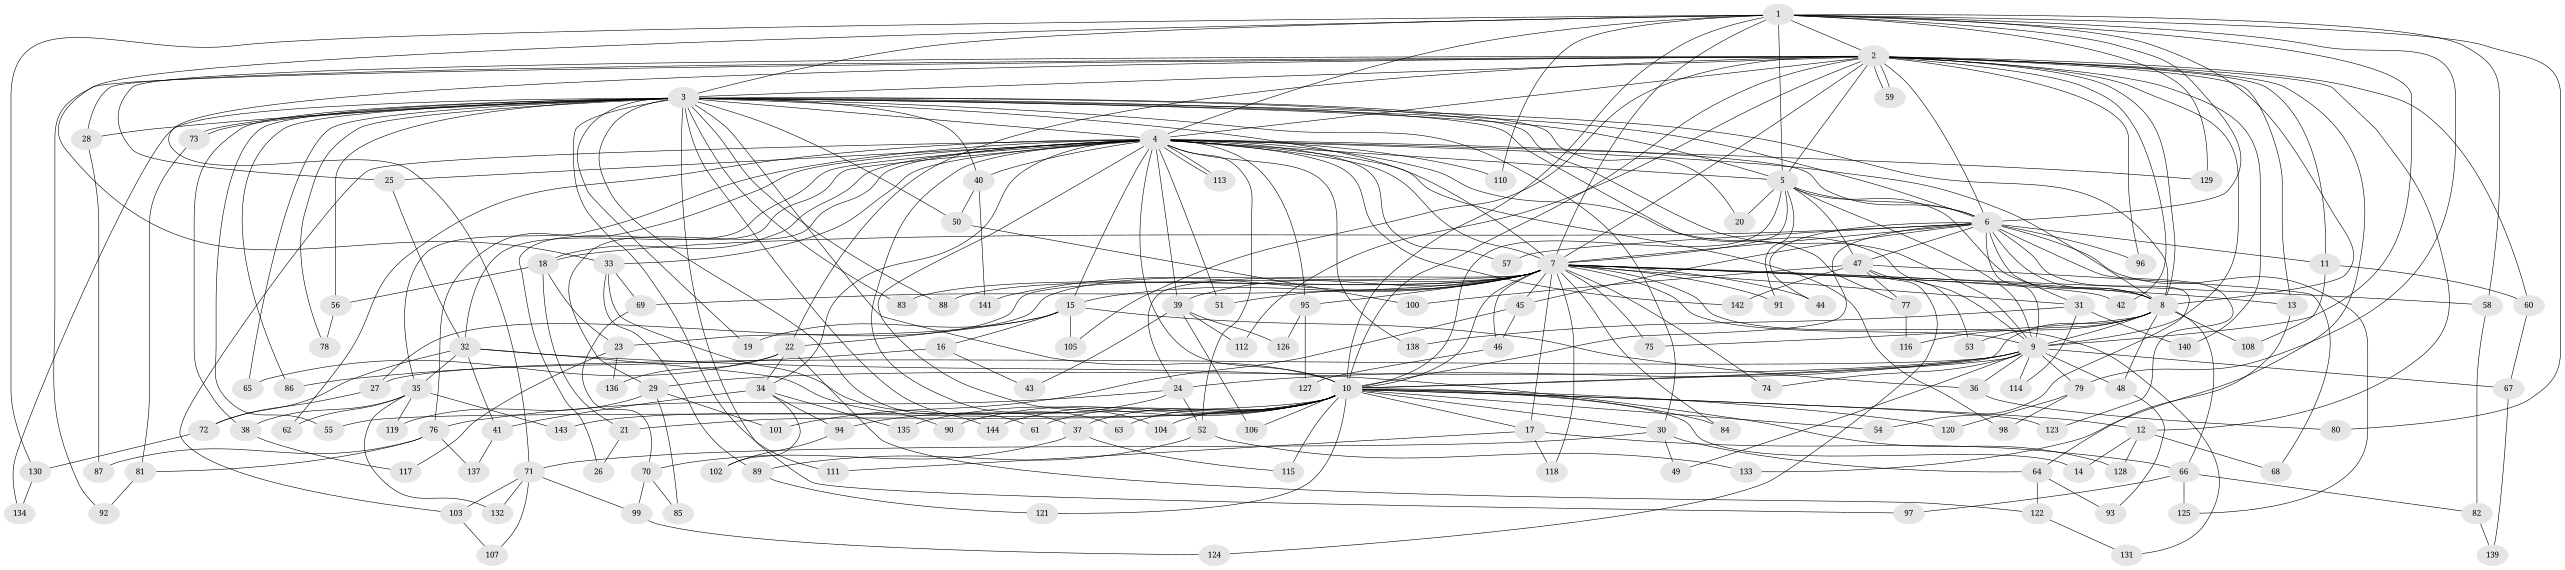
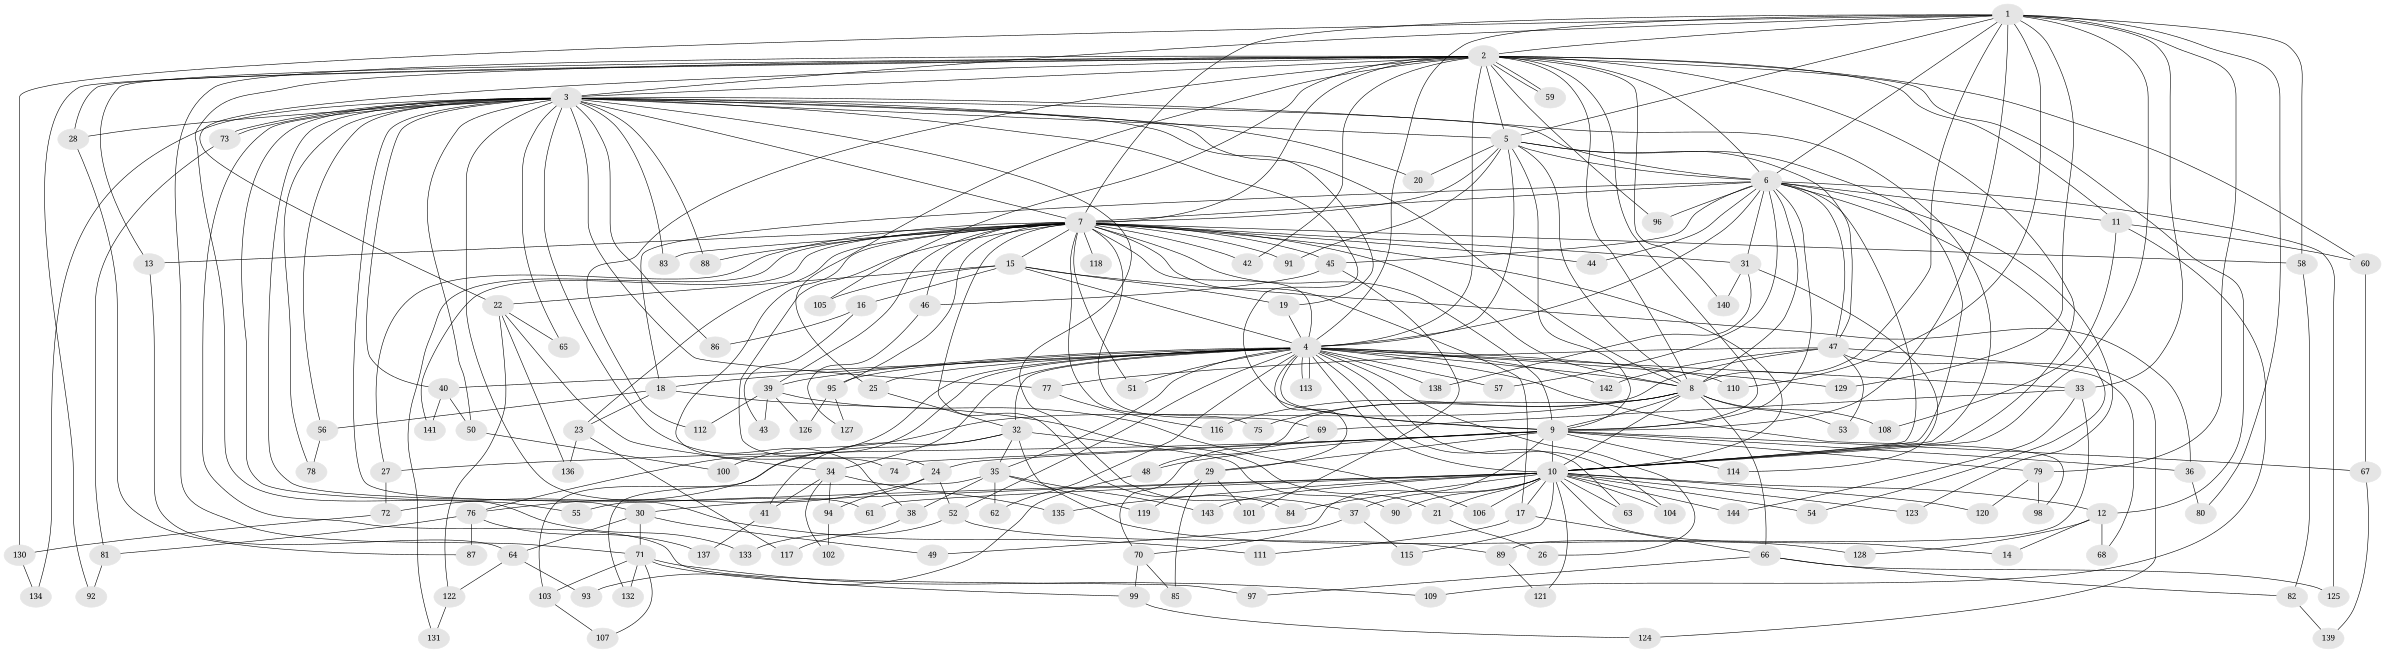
(897, 117) -> (1295, 326)
(1540, 450) -> none
none -> (1431, 597)
